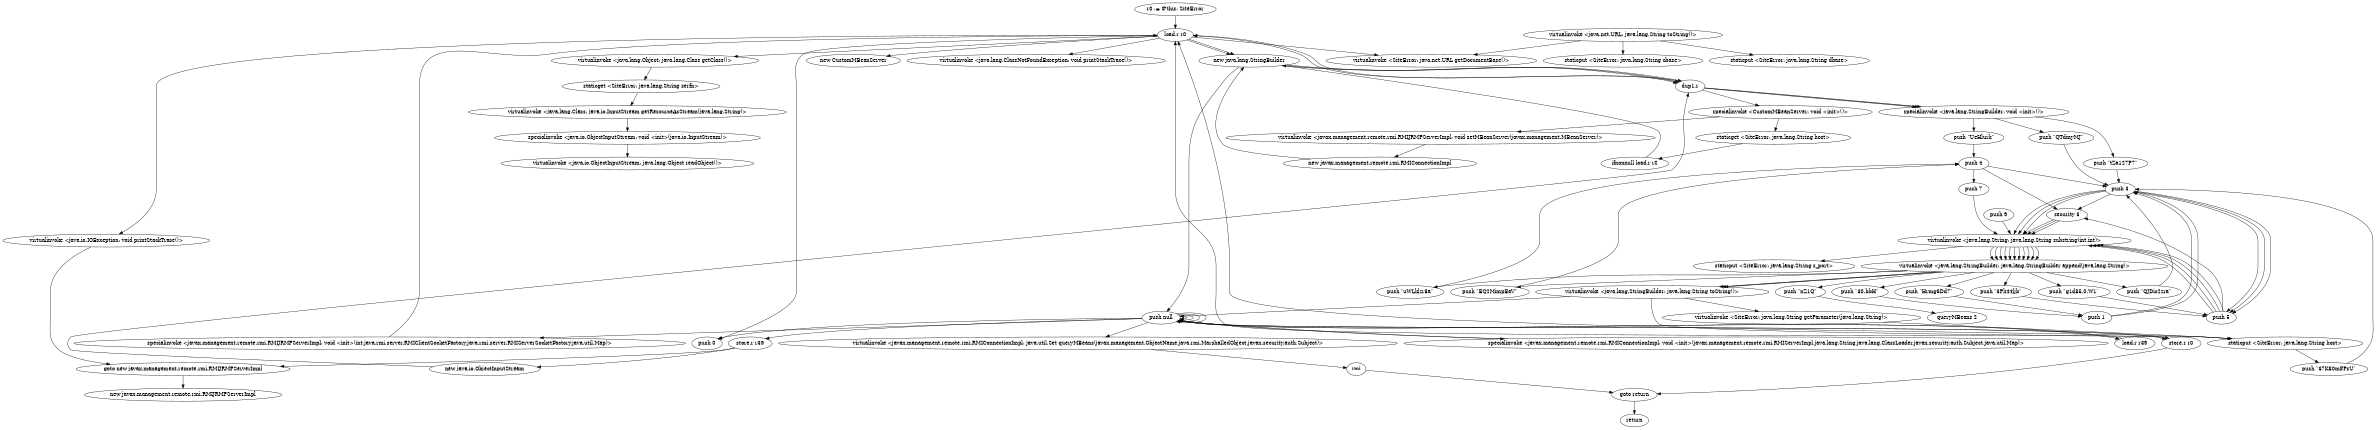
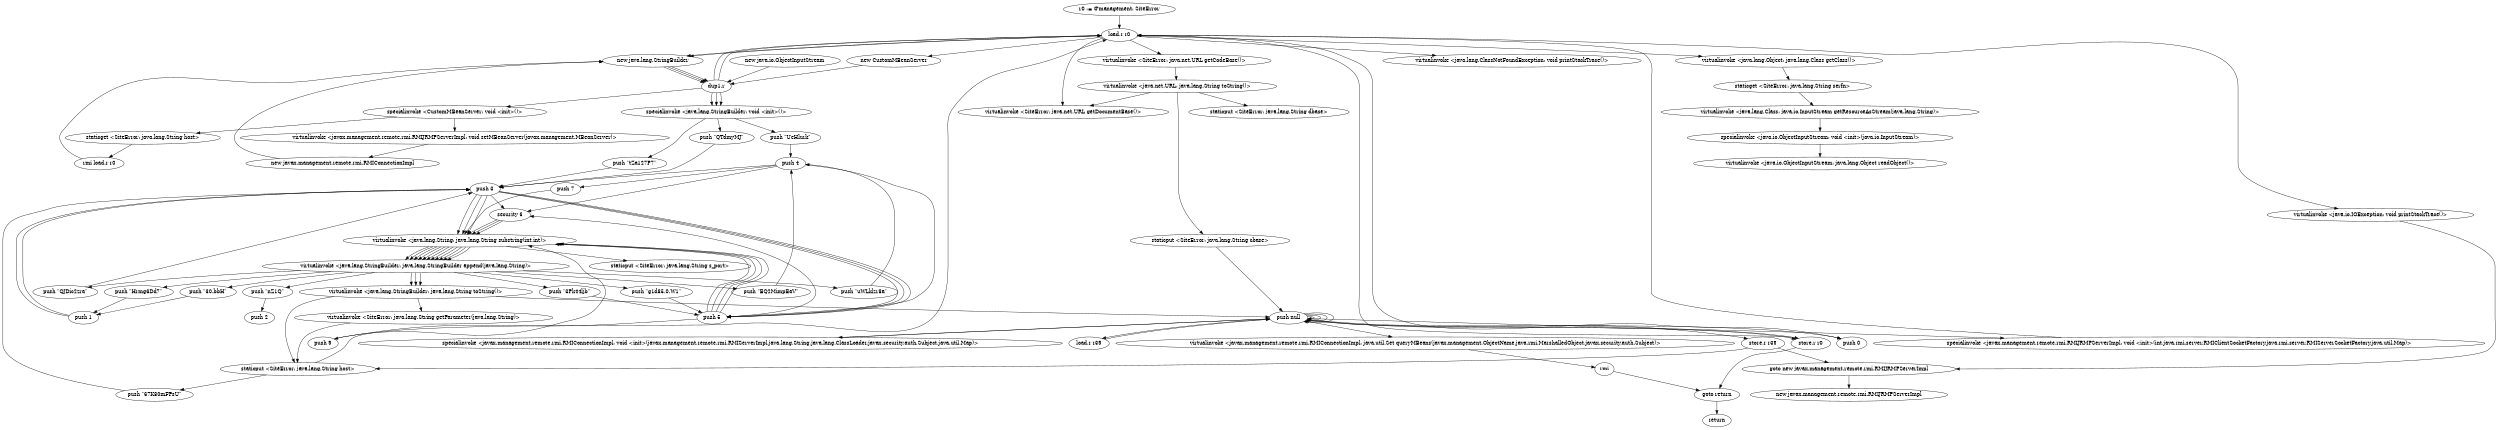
(1175, 9) -> (1119, 9)
none -> (1174, 61)
none -> (798, 75)
(1635, 163) -> (99, 163)
(1189, 182) -> (1248, 278)
none -> (933, 280)
(1957, 318) -> (259, 318)
none -> (517, 326)
(638, 360) -> (1064, 366)
